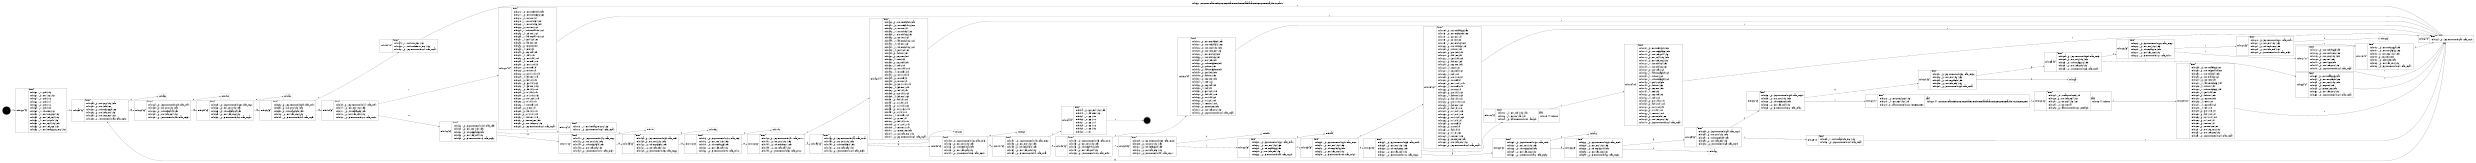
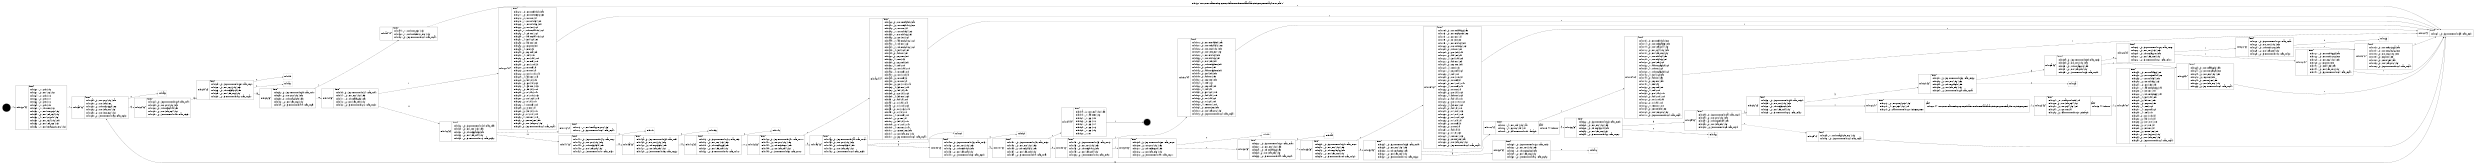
(205, 98) -> (268, 79)
(2354, 112) -> none
(1557, 148) -> (1561, 128)
